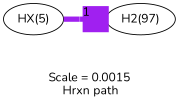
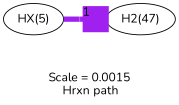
(141, 19) -> (141, 19)
